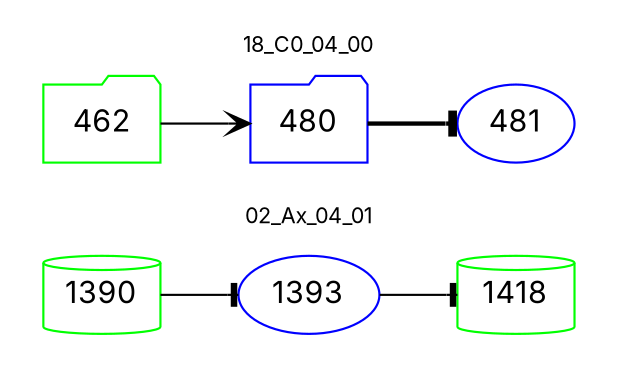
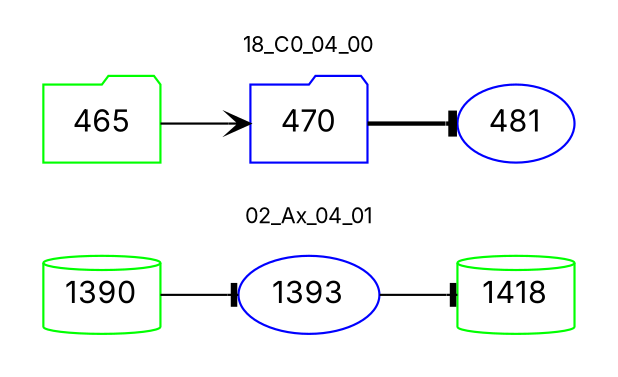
(102, 124) -> (102, 124)
(309, 124) -> (309, 124)
